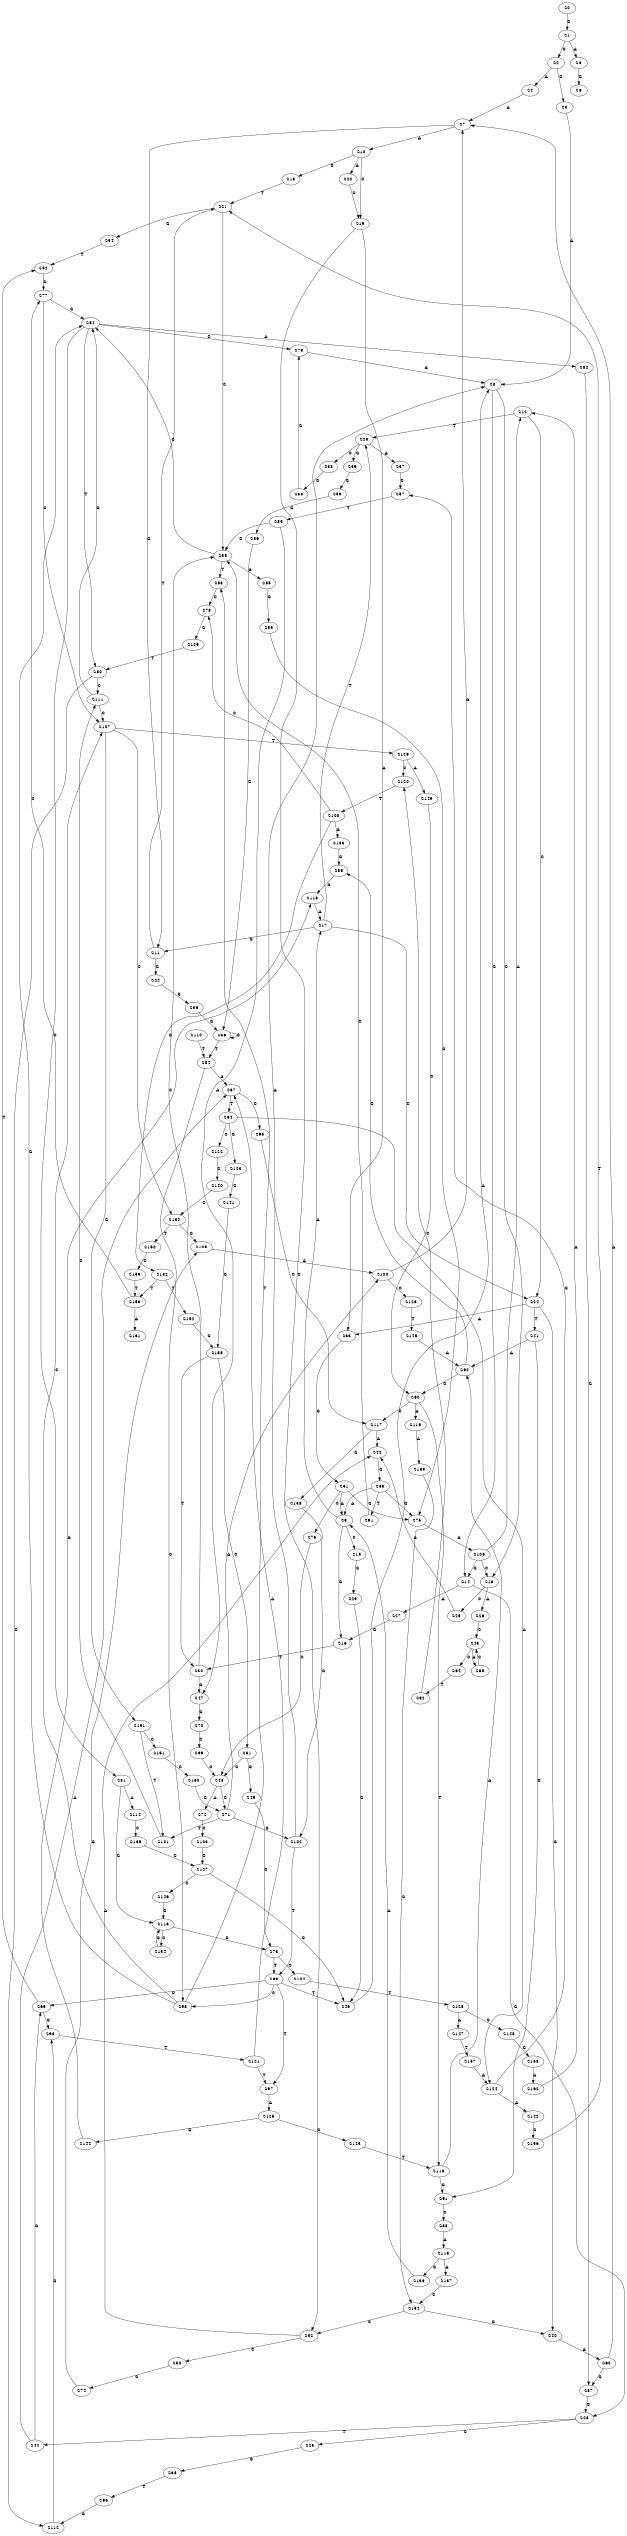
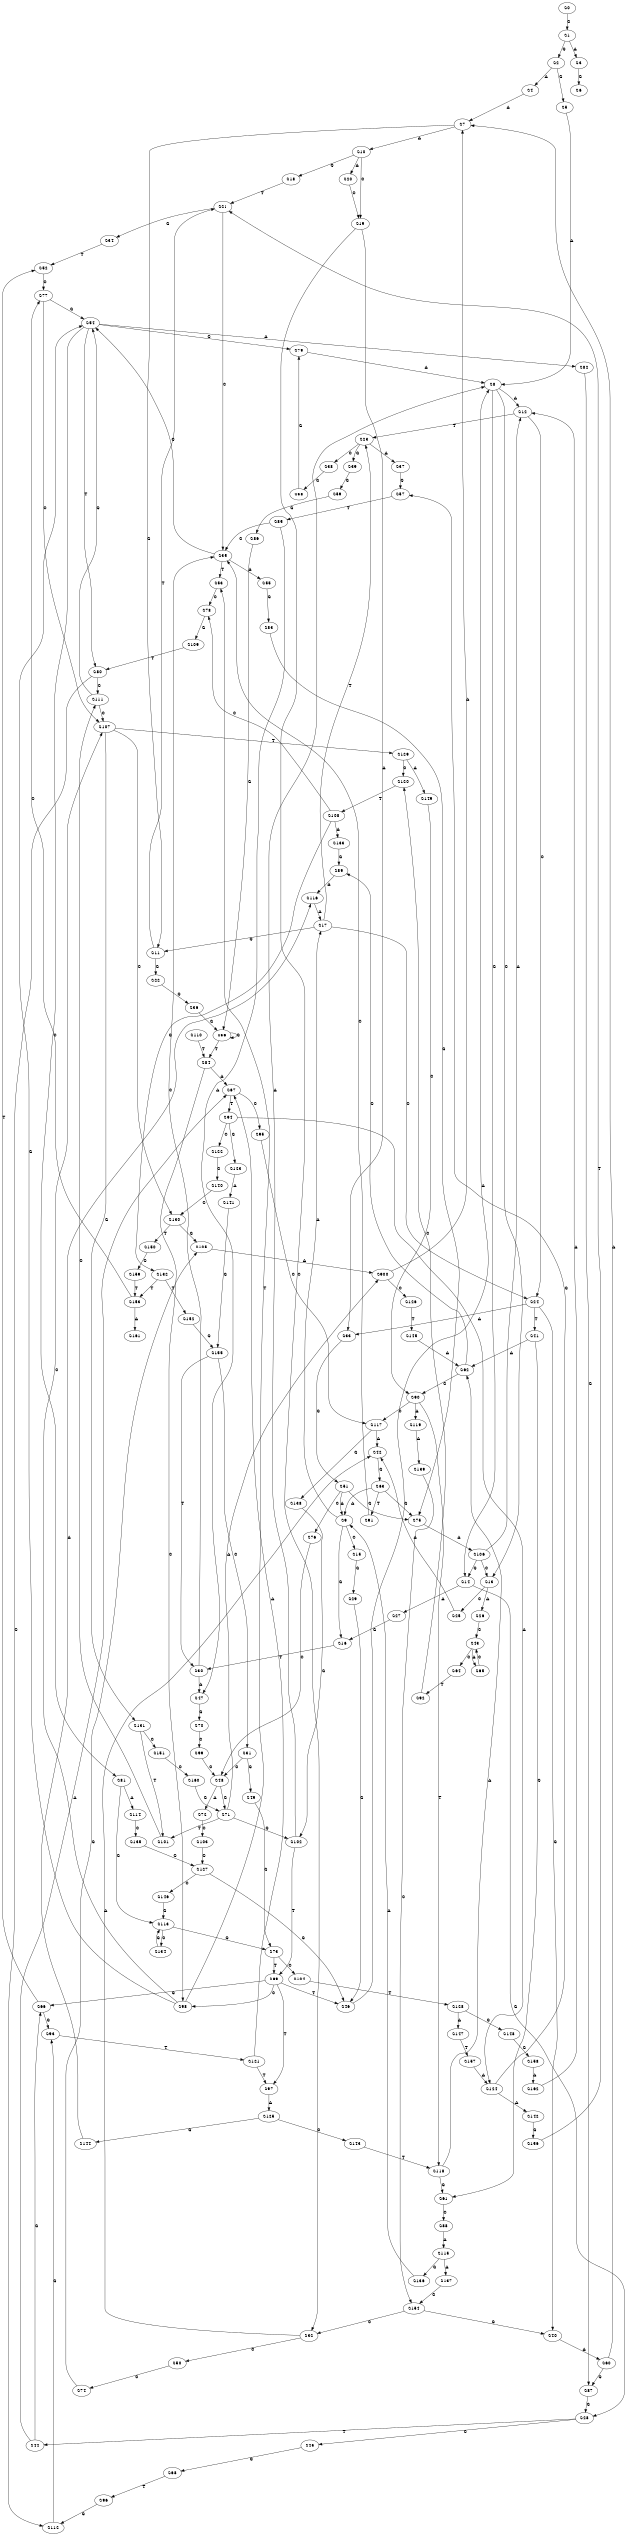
none -> (509, 396)
(235, 1186) -> (235, 1186)
(383, 1275) -> (383, 1275)
